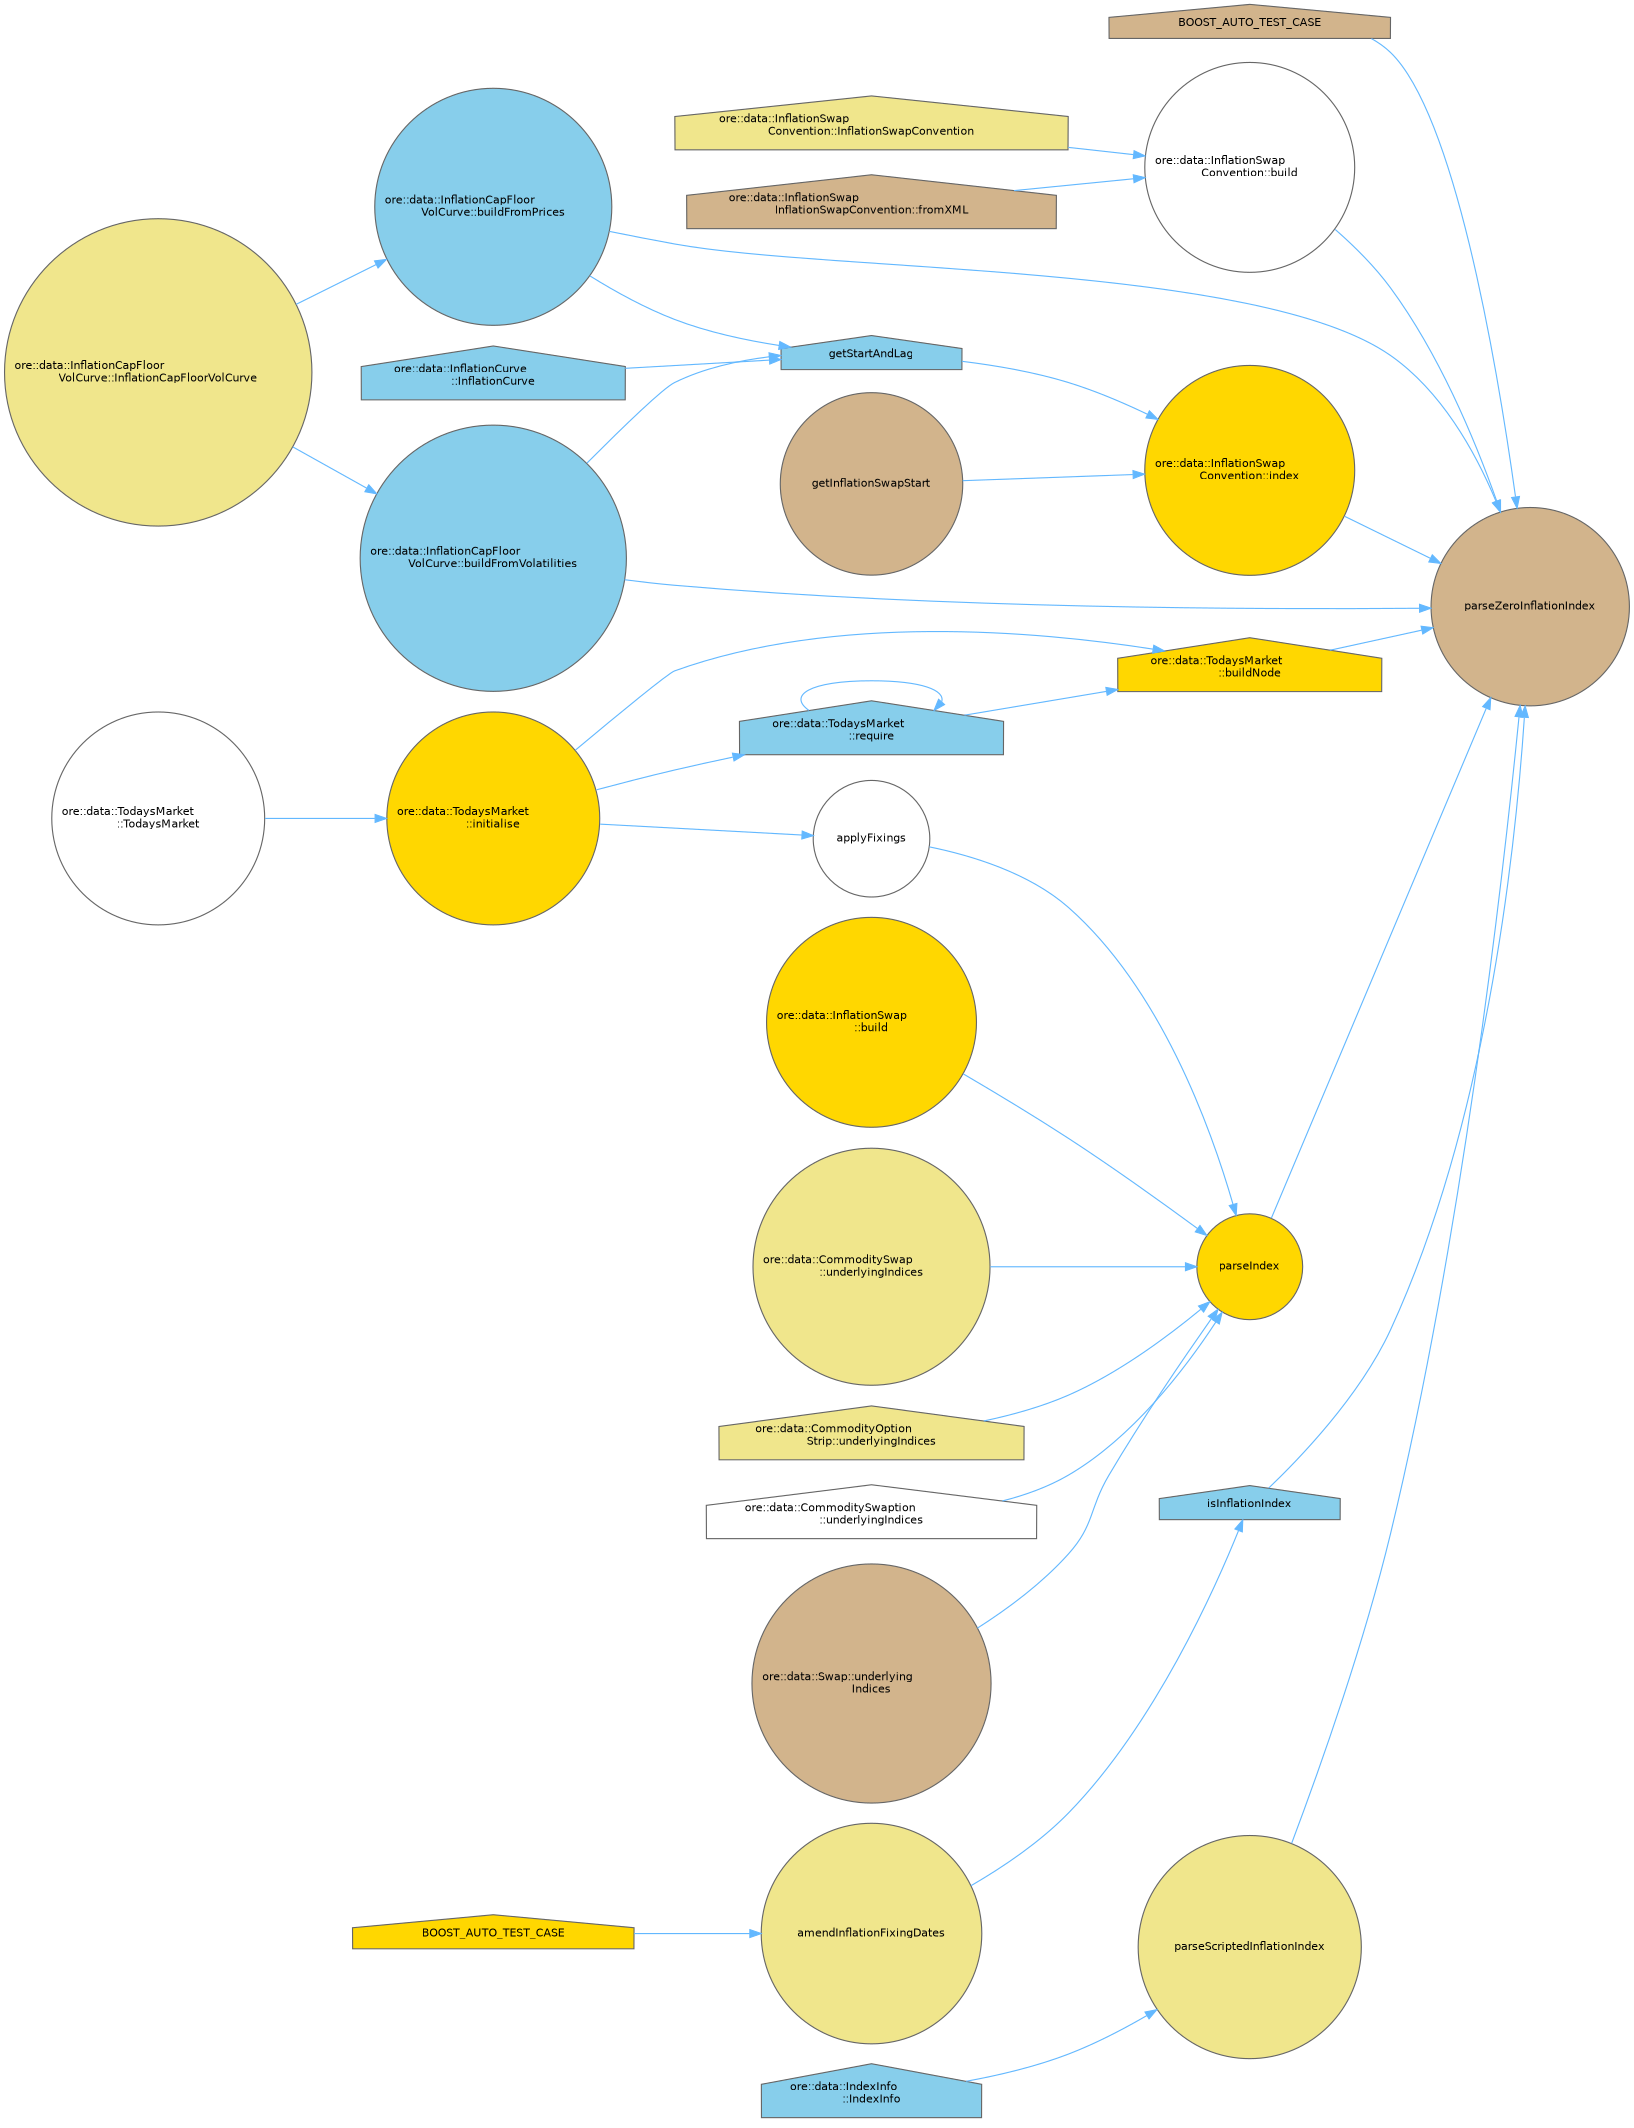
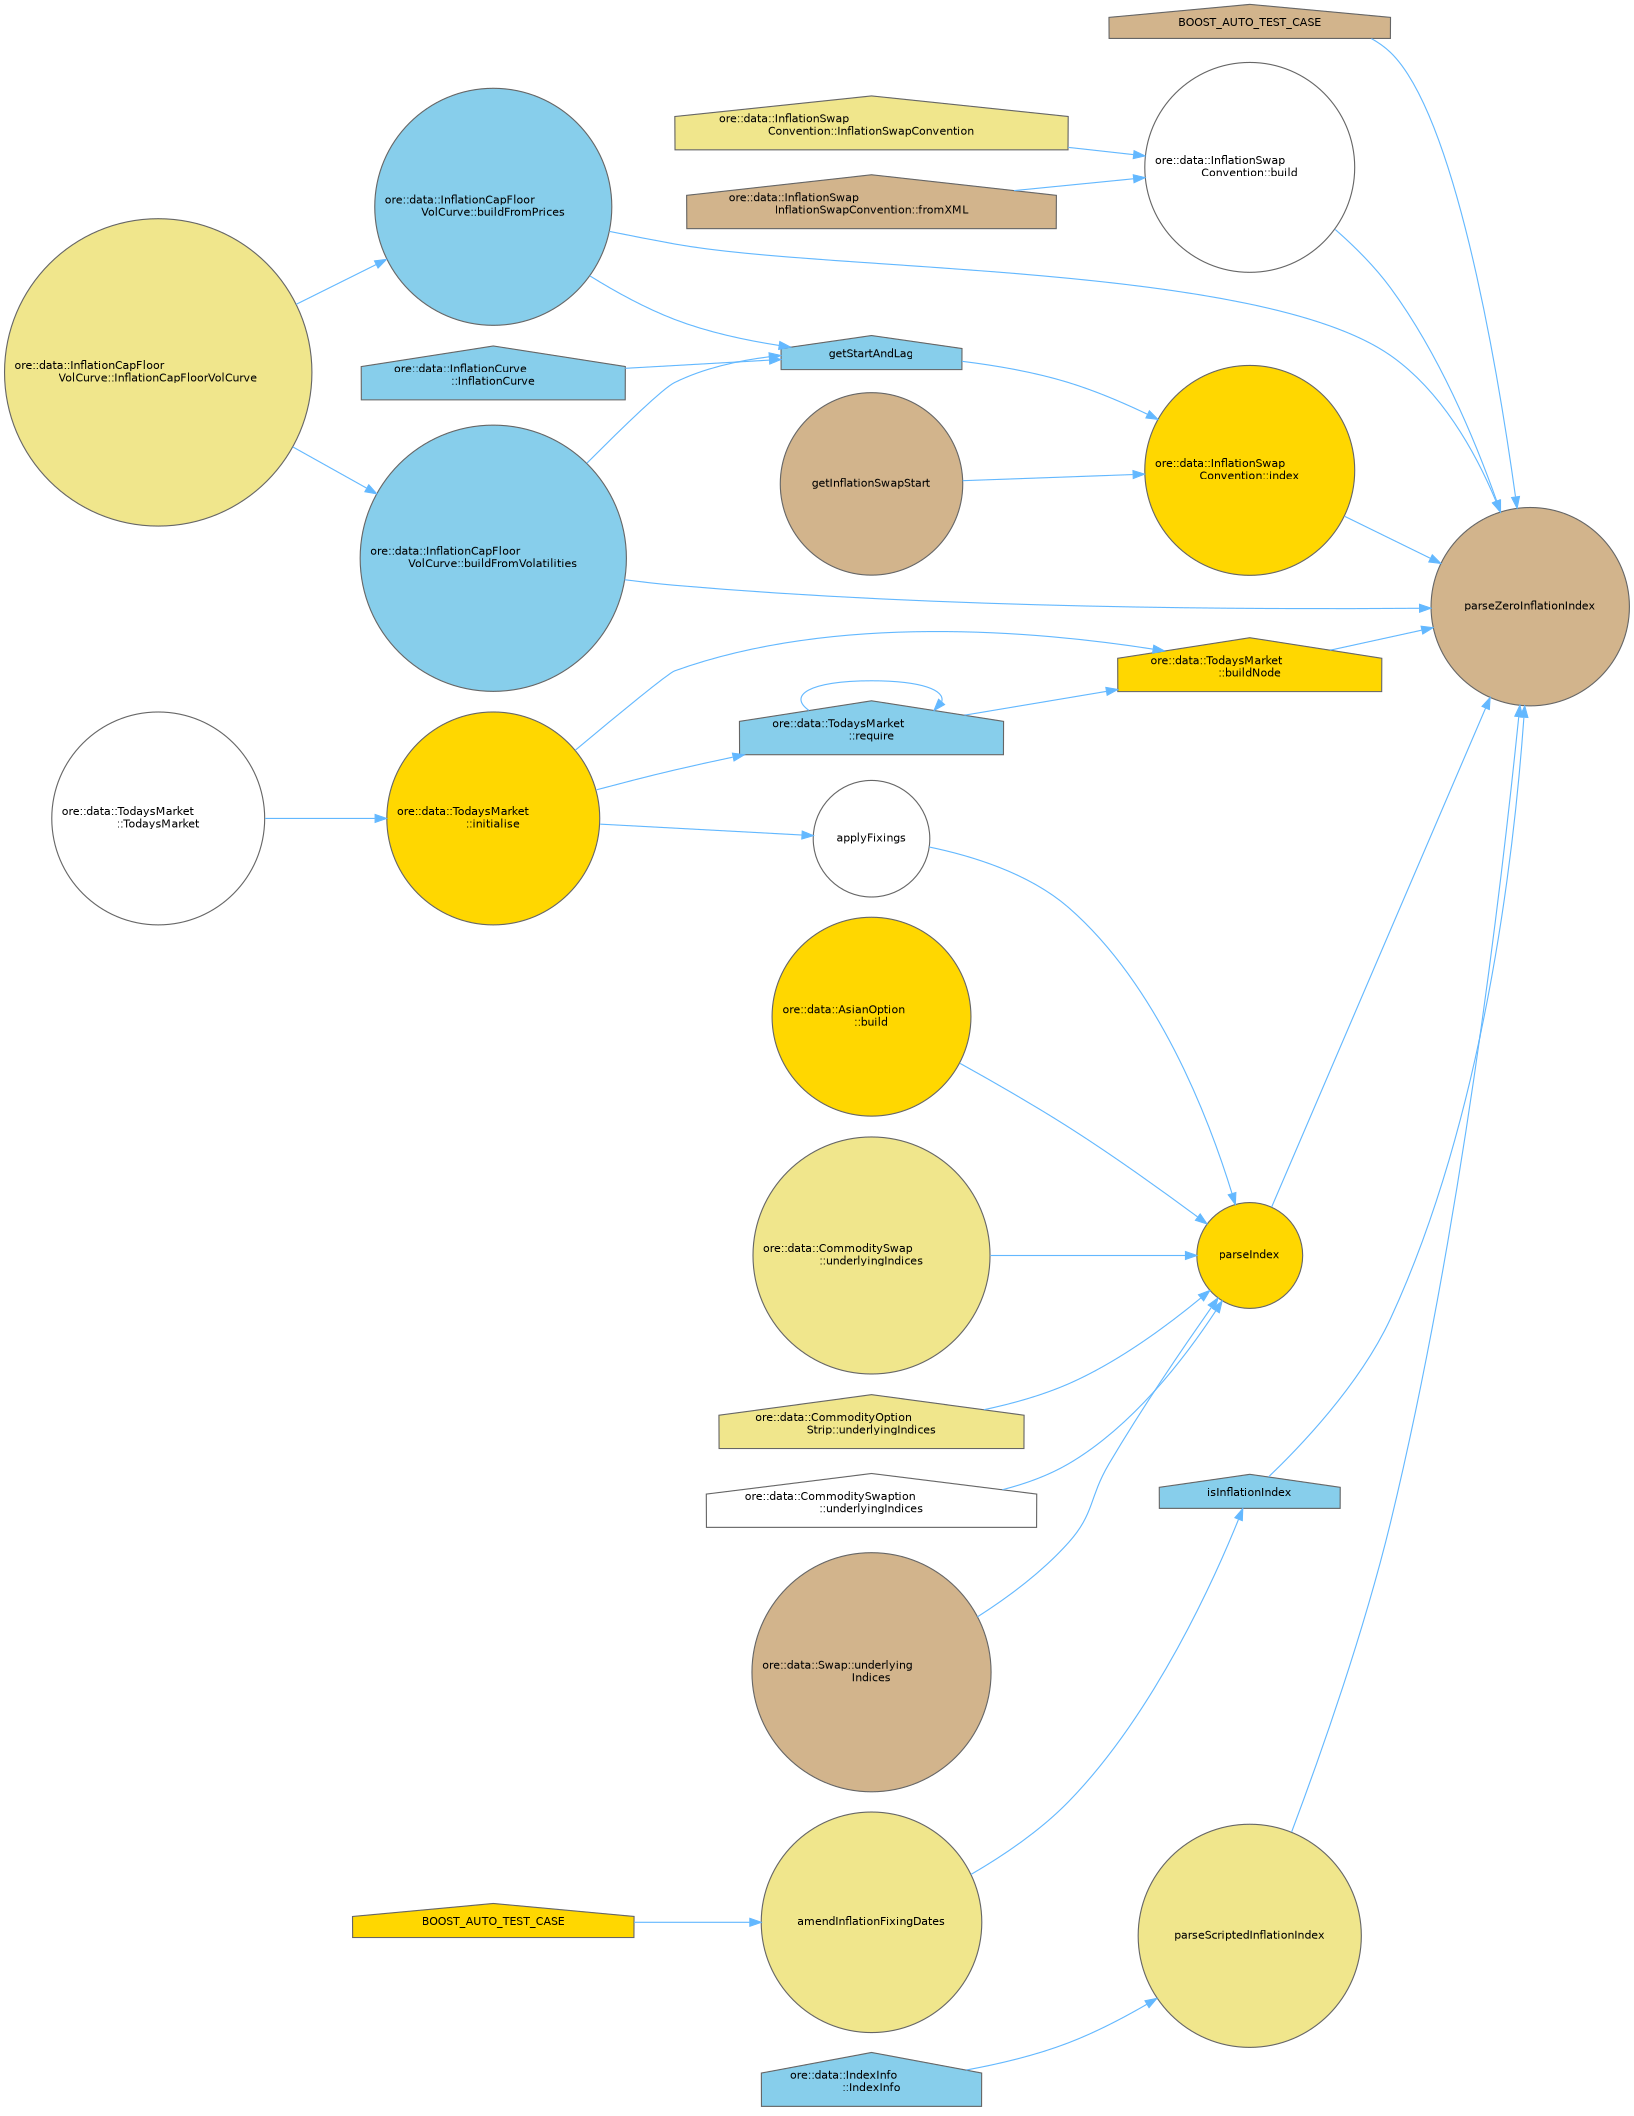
(872, 1022) -> (872, 1017)
